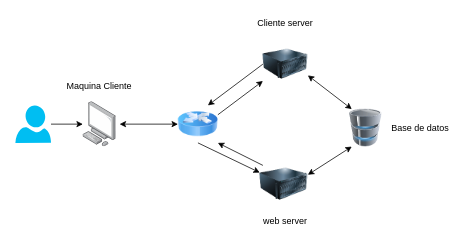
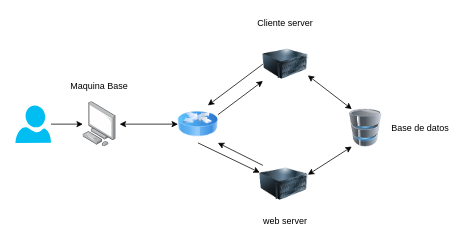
(99, 87) -> (99, 87)
